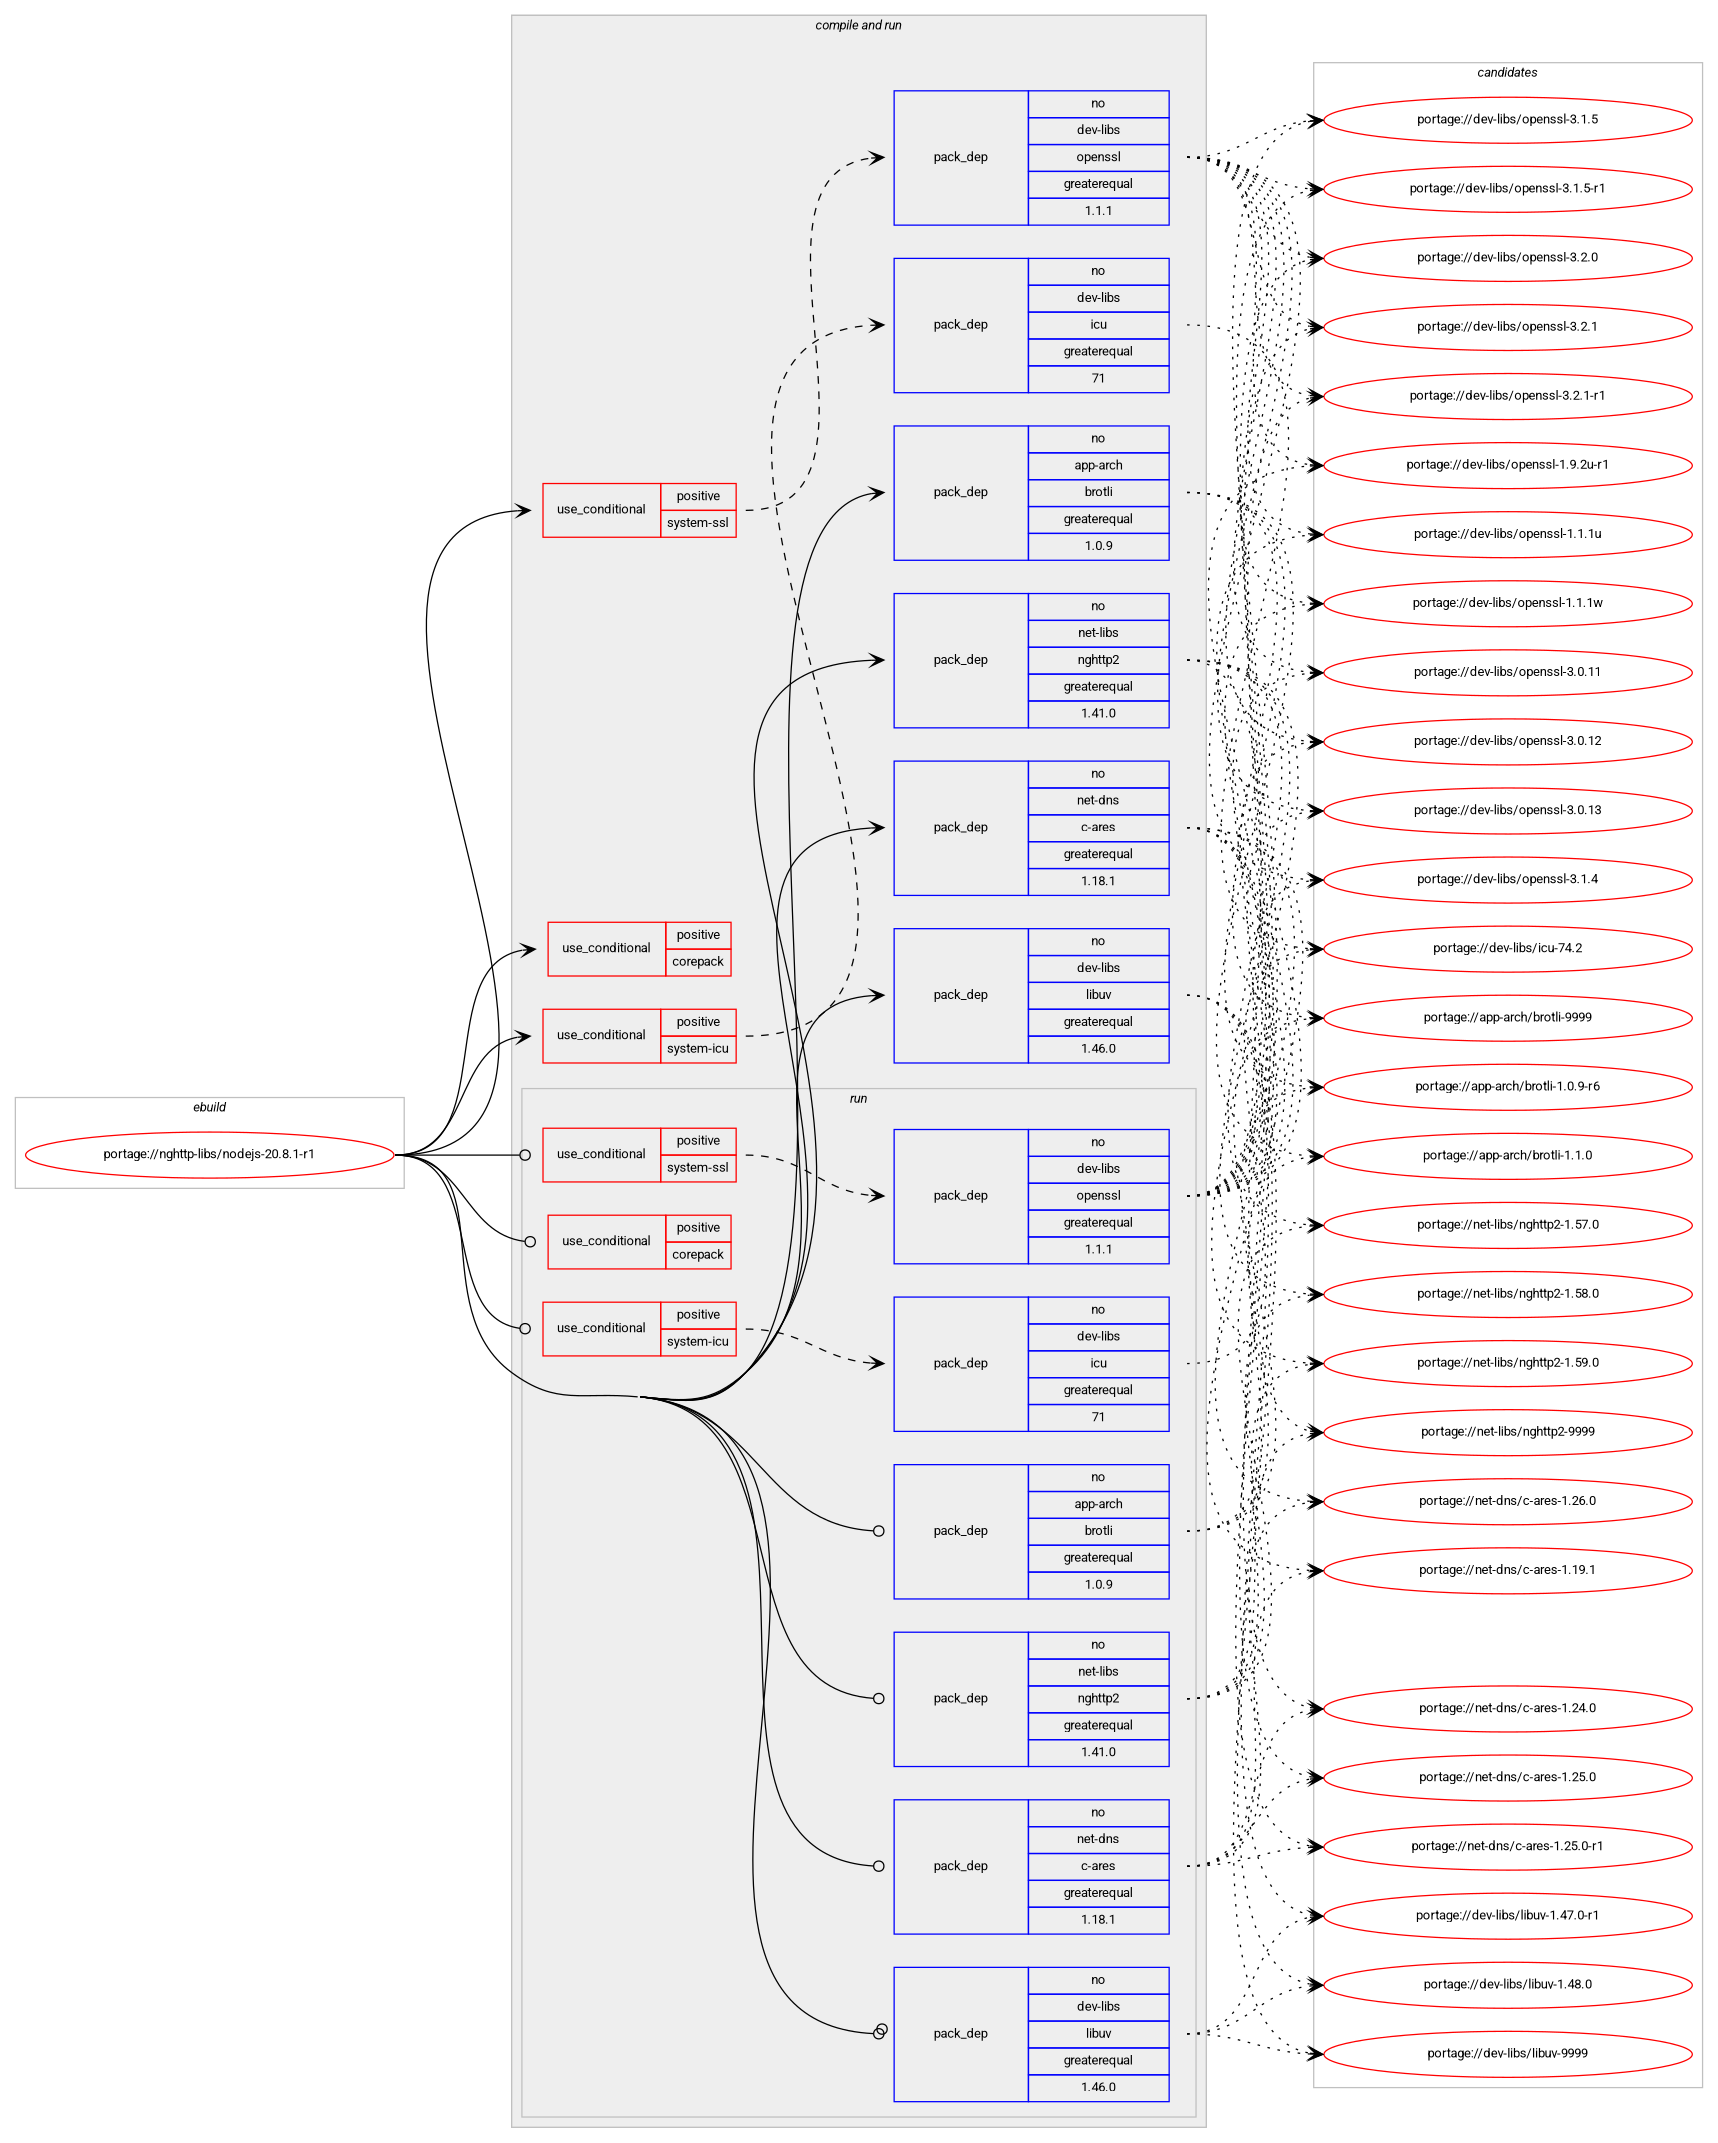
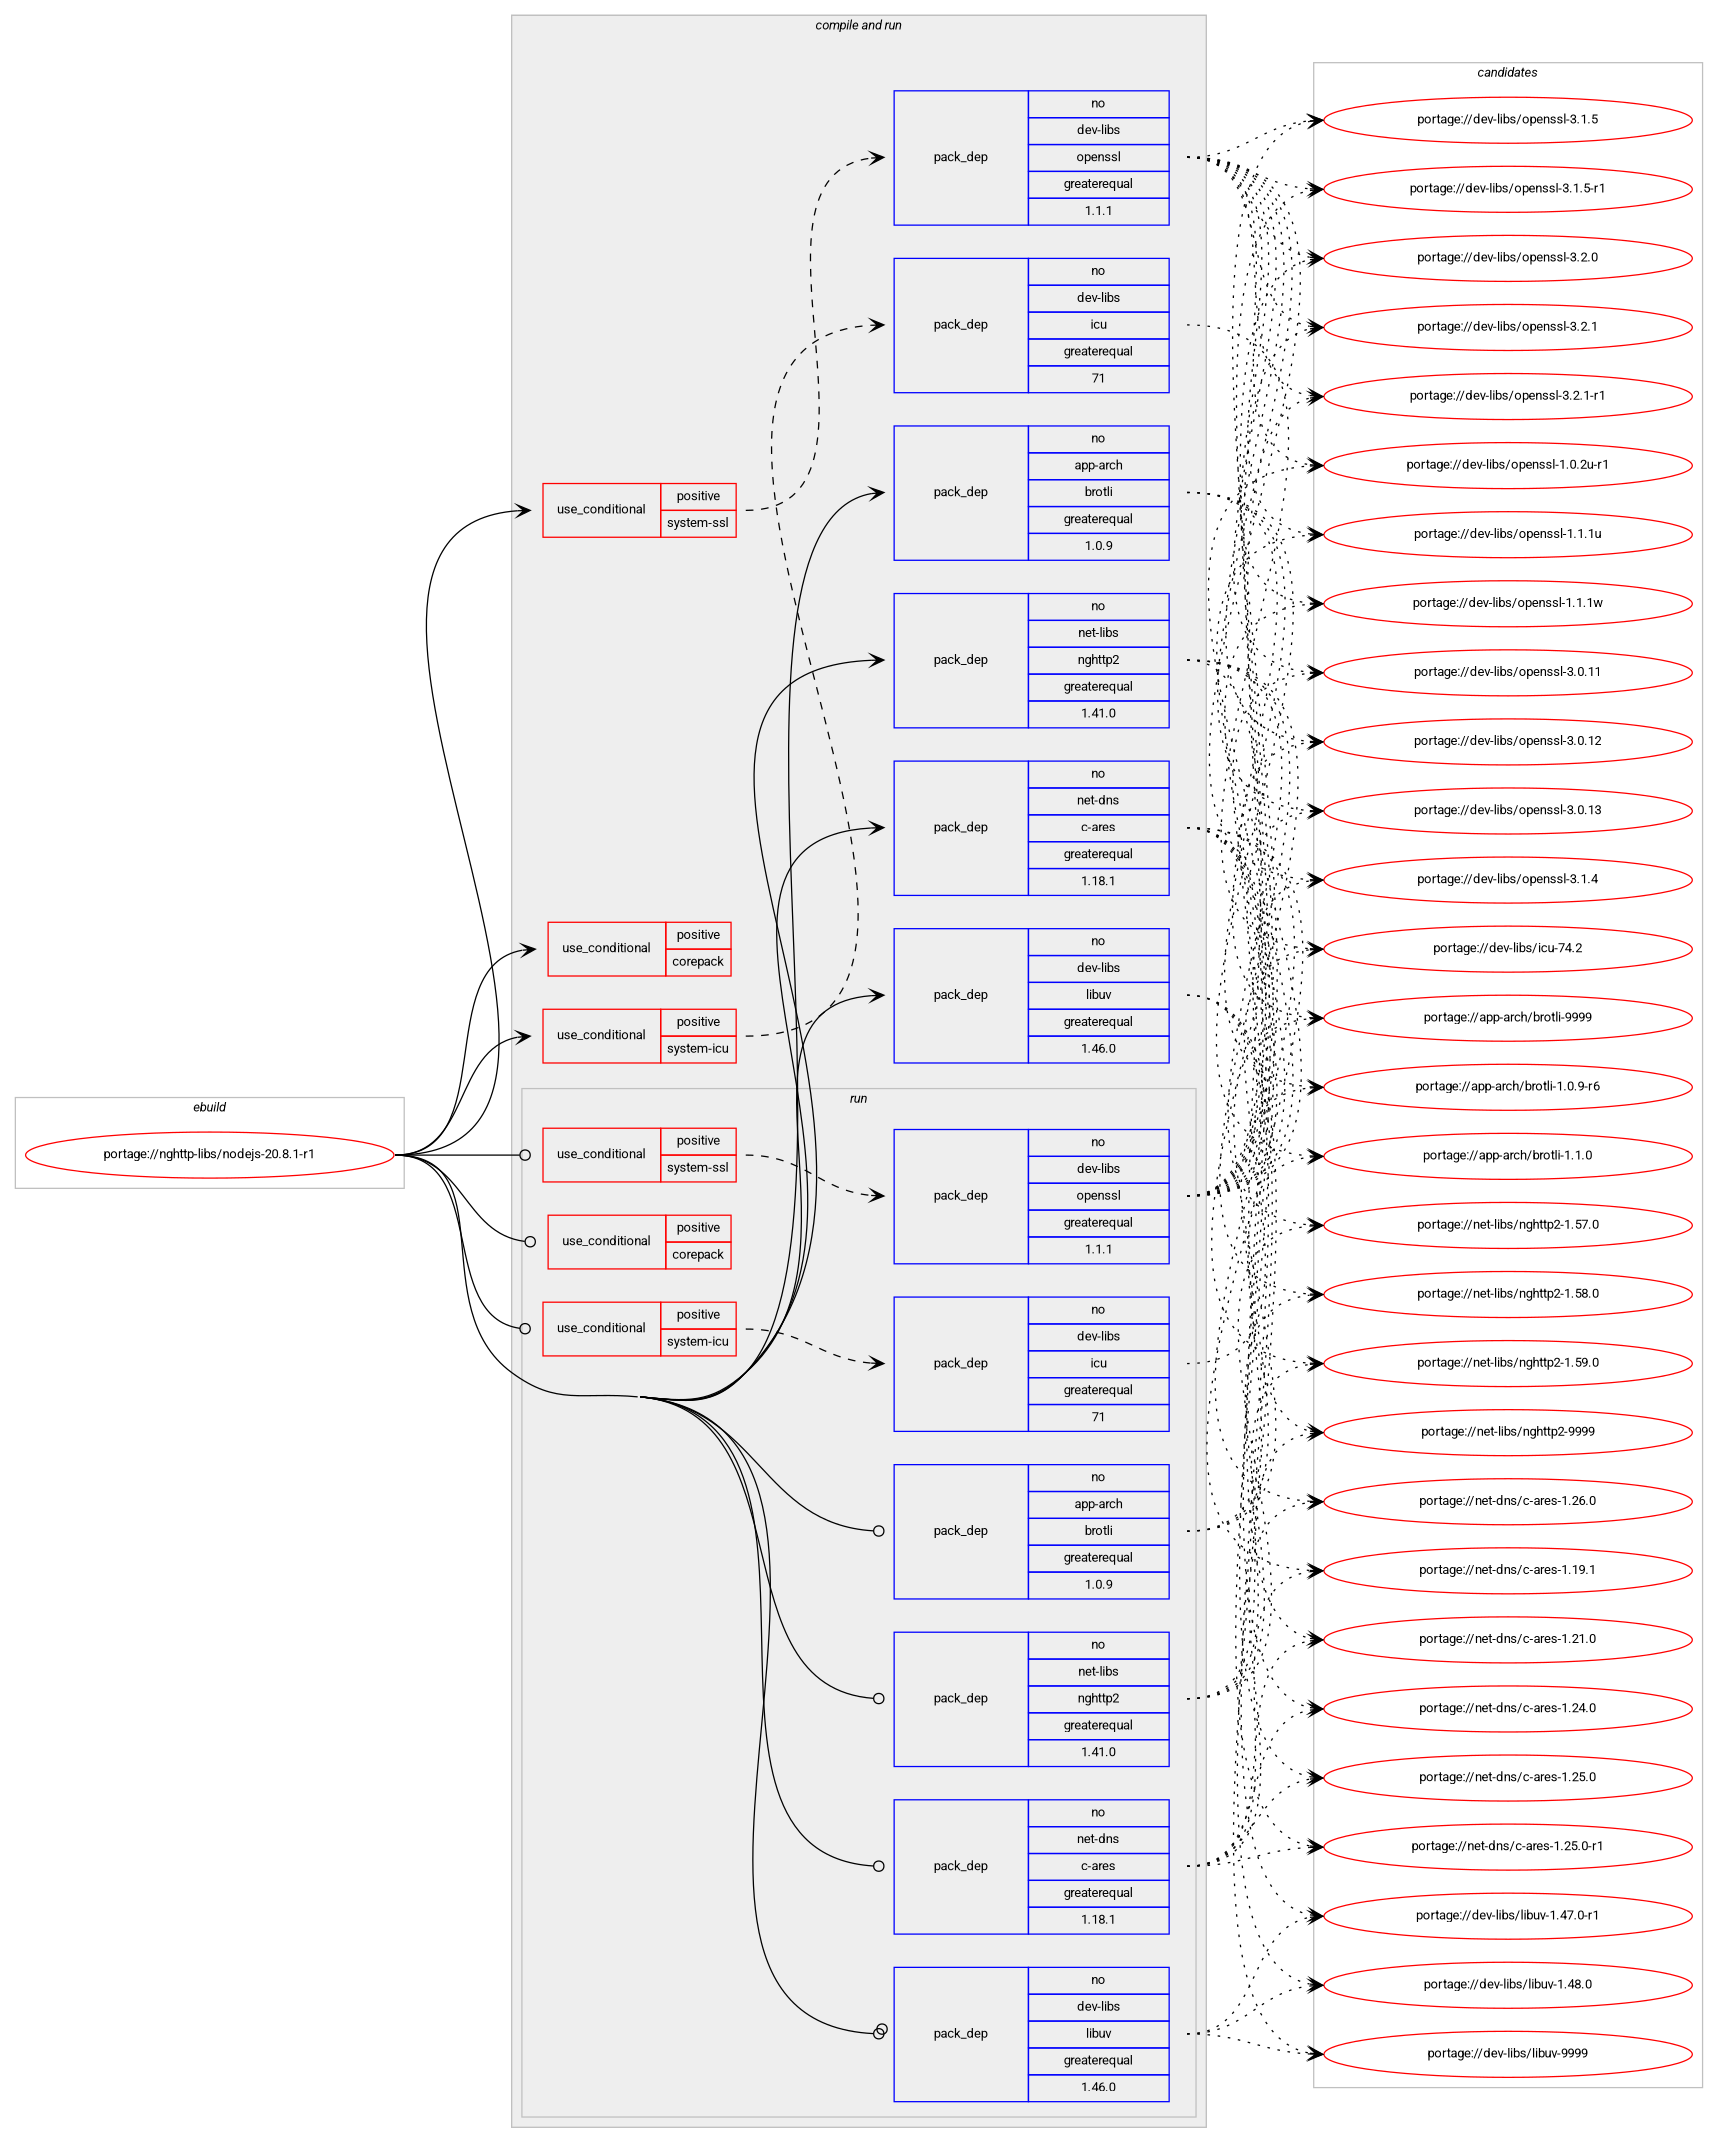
(1508, 466) -> (1508, 466)
none -> (1508, 1640)
